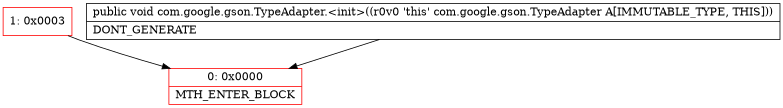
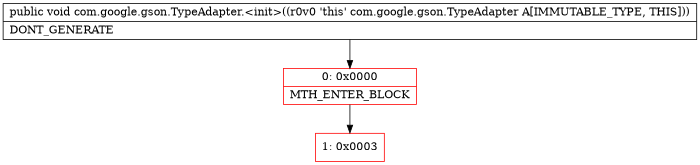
(115, 52) -> (350, 115)
